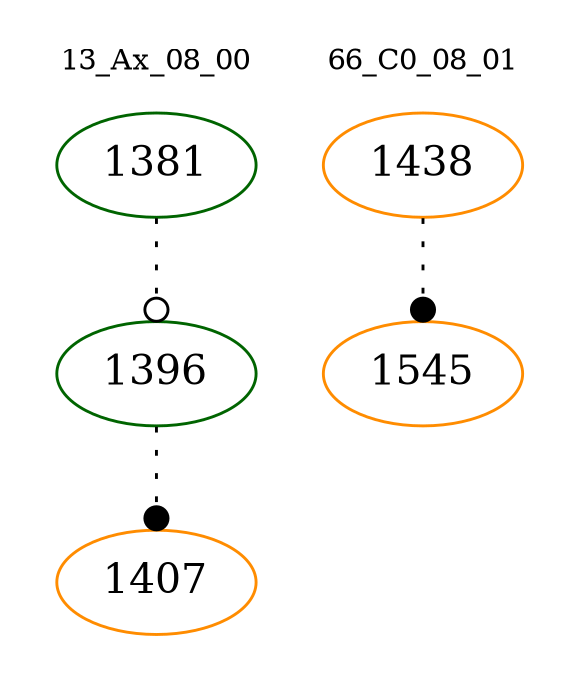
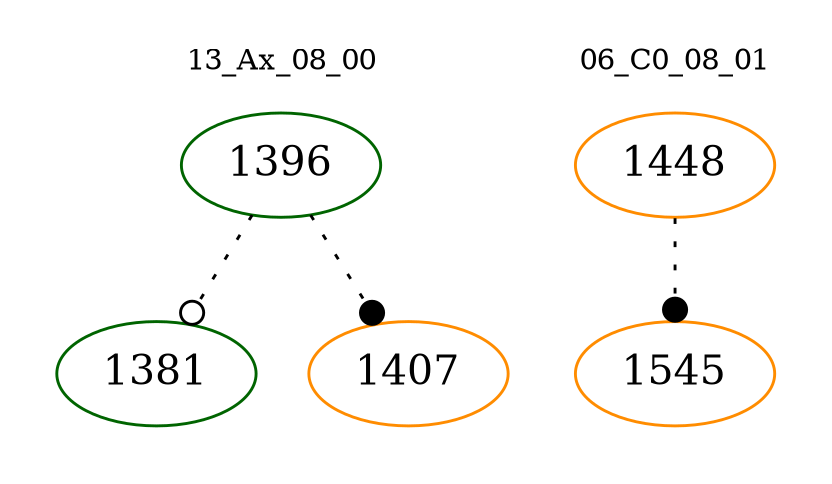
(423, 62) -> (675, 62)
(423, 165) -> (675, 165)
(156, 258) -> (225, 259)
